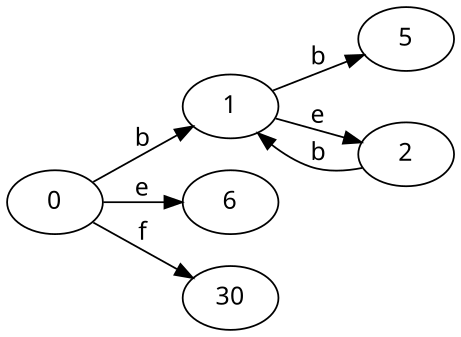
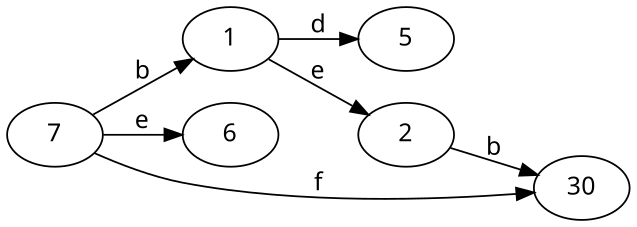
(318, 58) -> (318, 26)
(314, 168) -> (486, 159)
(55, 202) -> (55, 135)
